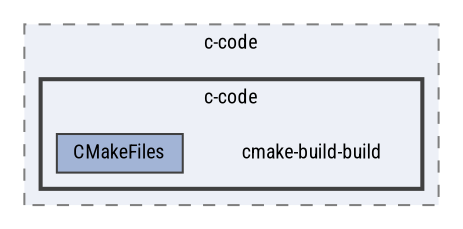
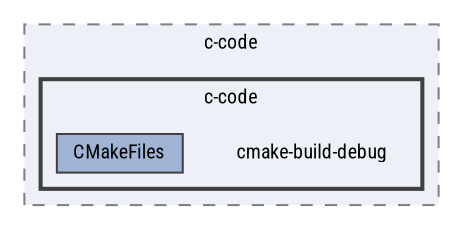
(313, 153) -> (313, 153)
